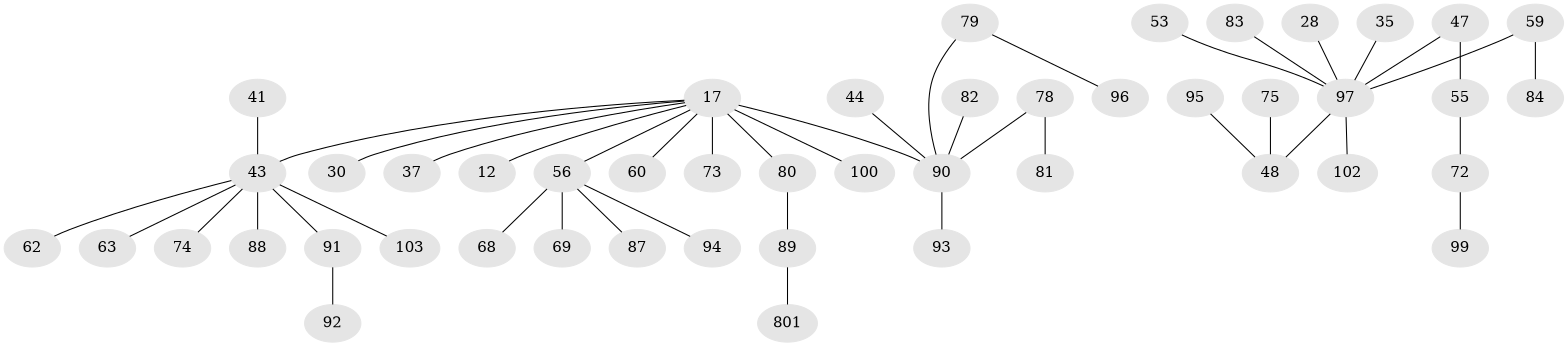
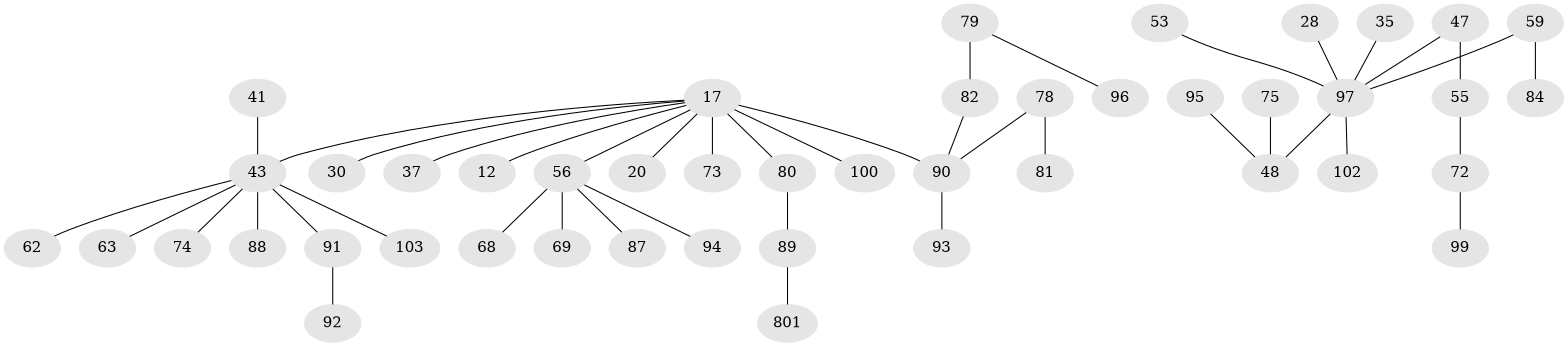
(1235, 23) -> none
(930, 94) -> (970, 61)
(855, 98) -> none
(637, 173) -> (637, 173)
